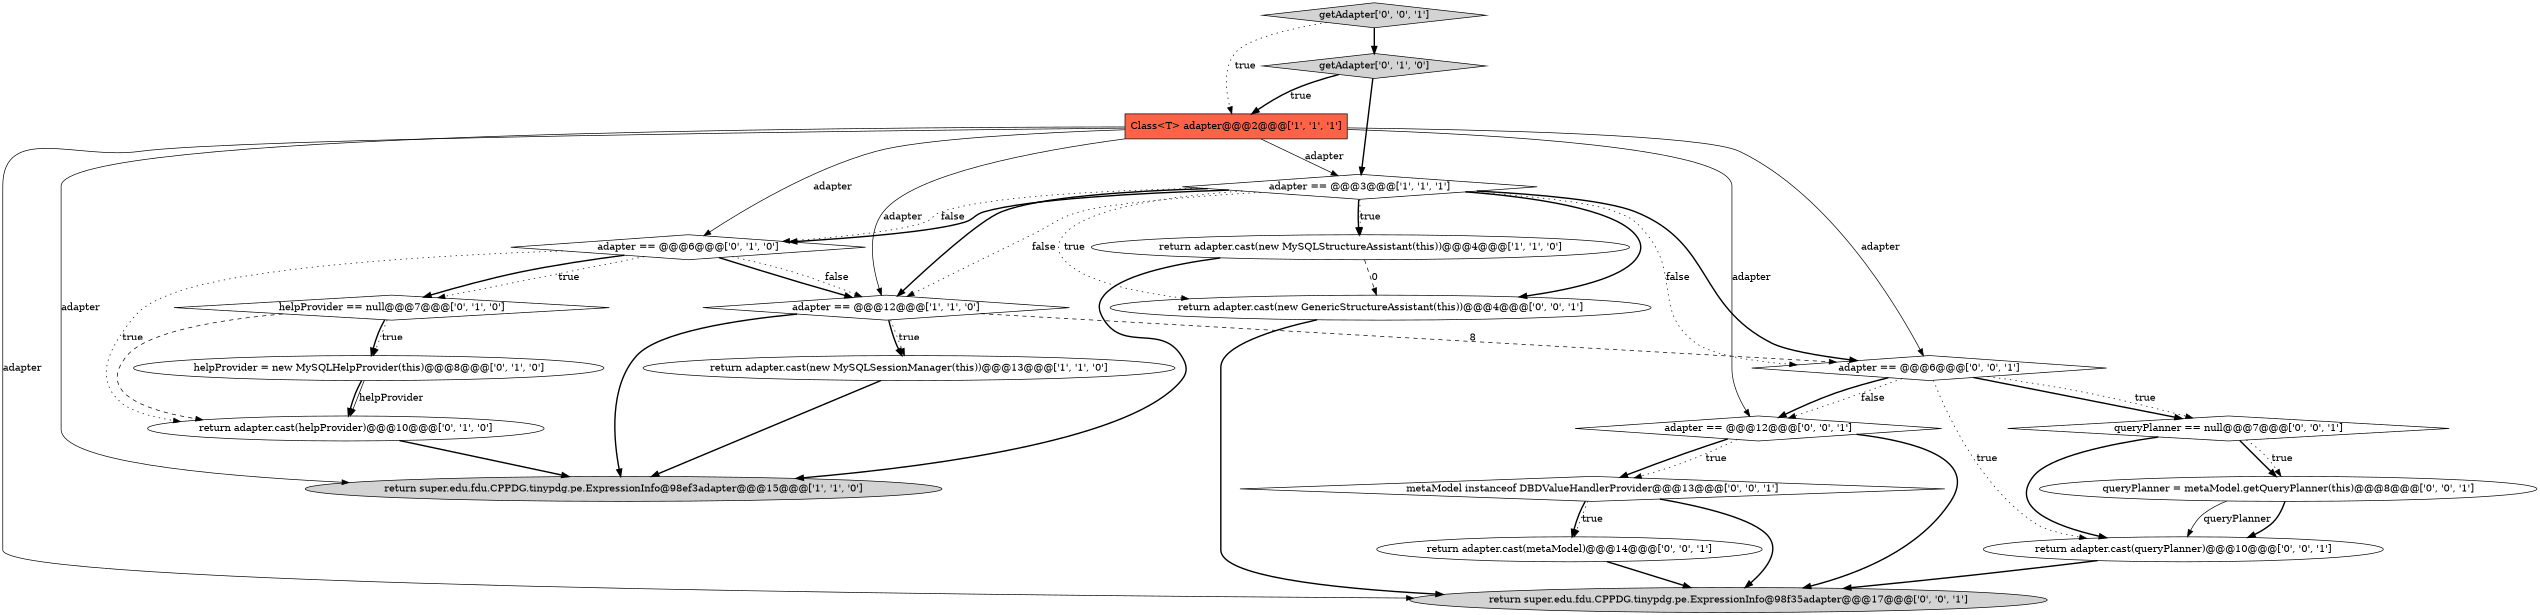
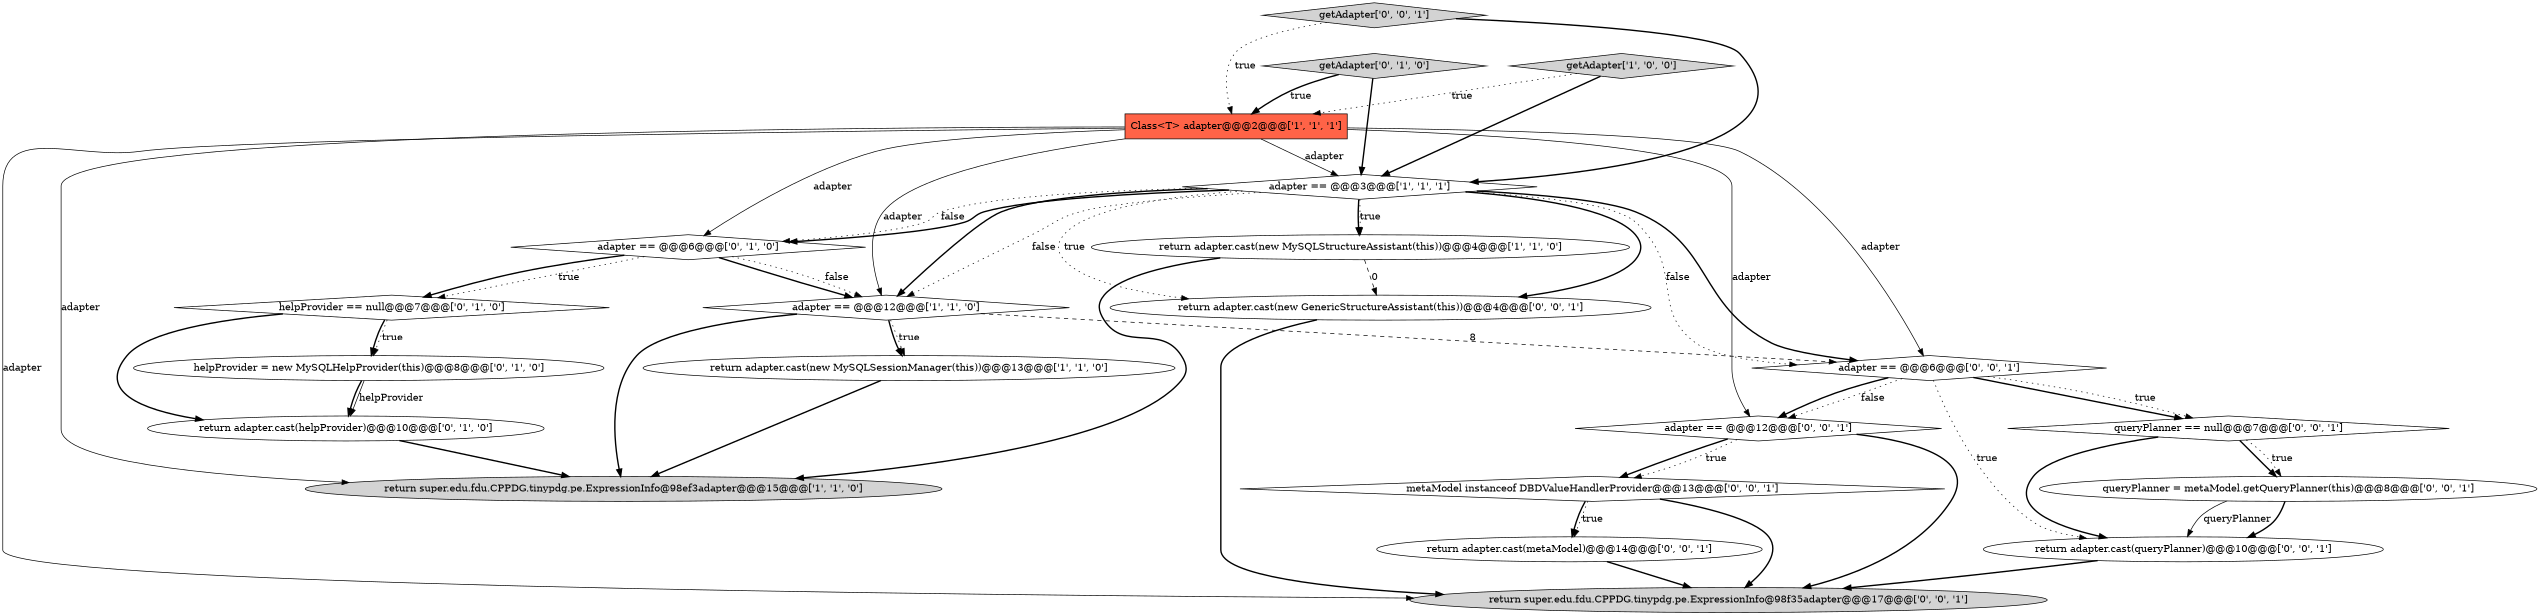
(1374, 37) -> (1755, 81)
none -> (1622, 66)
(267, 273) -> none
(146, 343) -> (146, 343)
